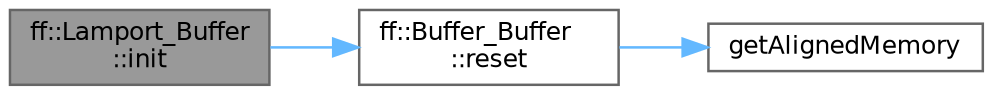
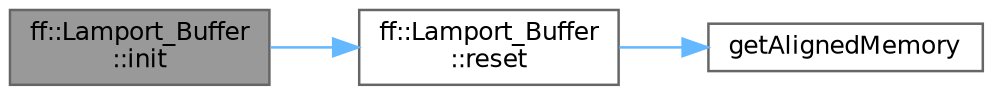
(489, 47) -> (489, 47)
